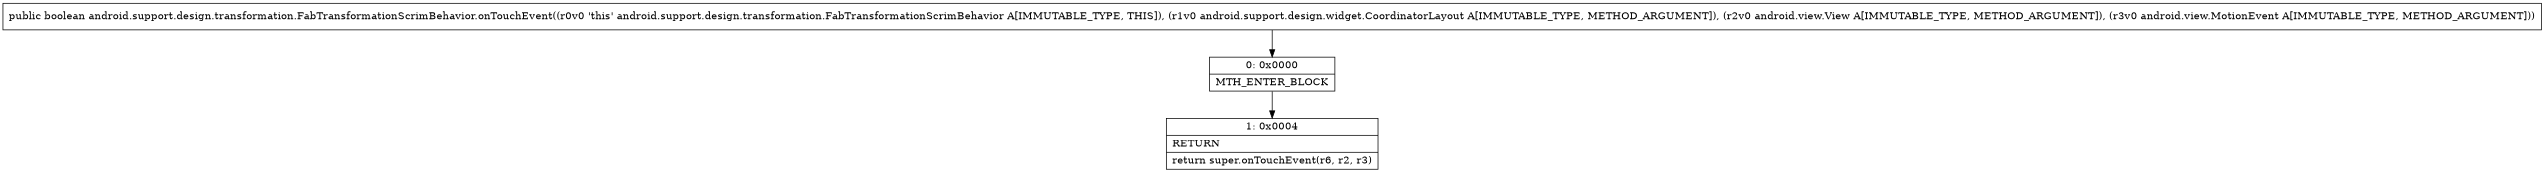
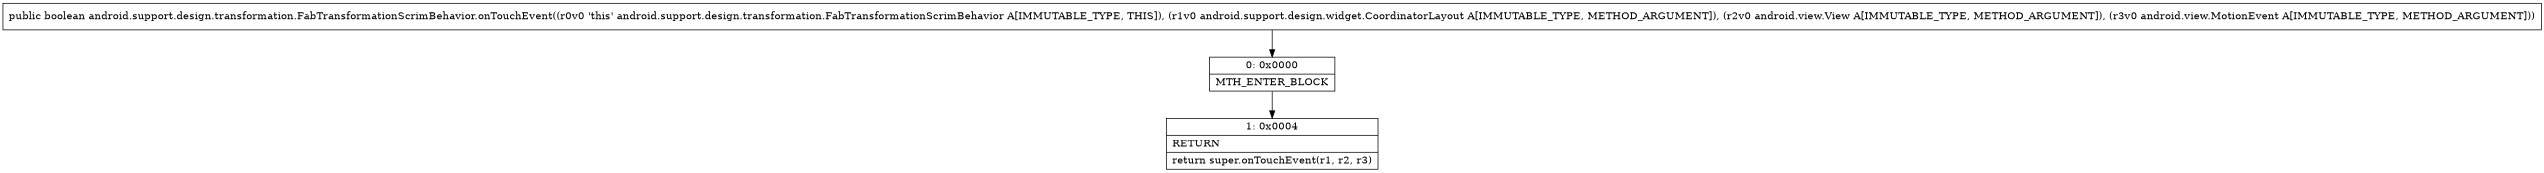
(1272, 160) -> (1272, 160)
